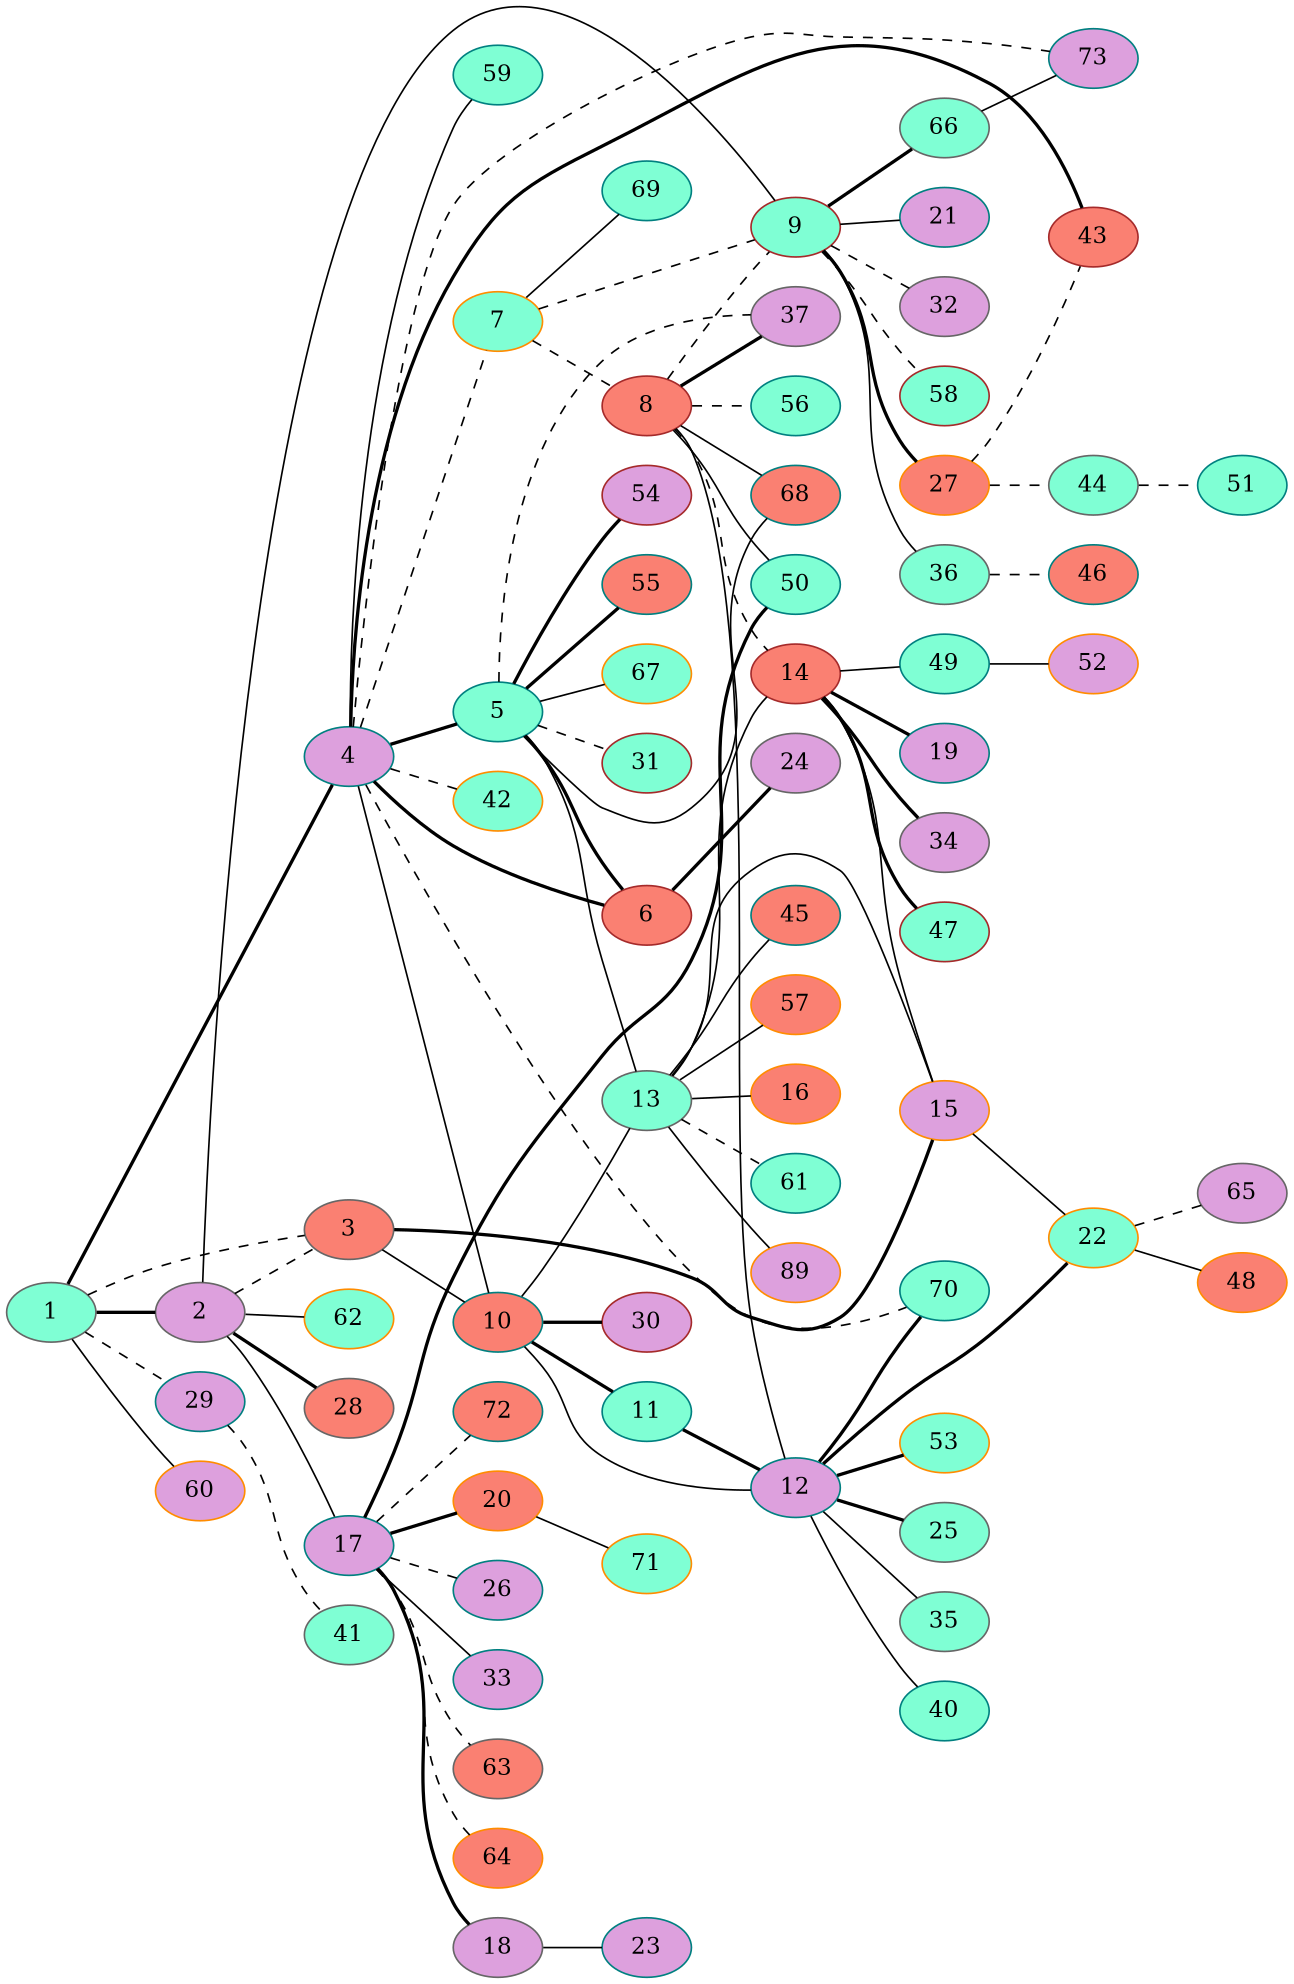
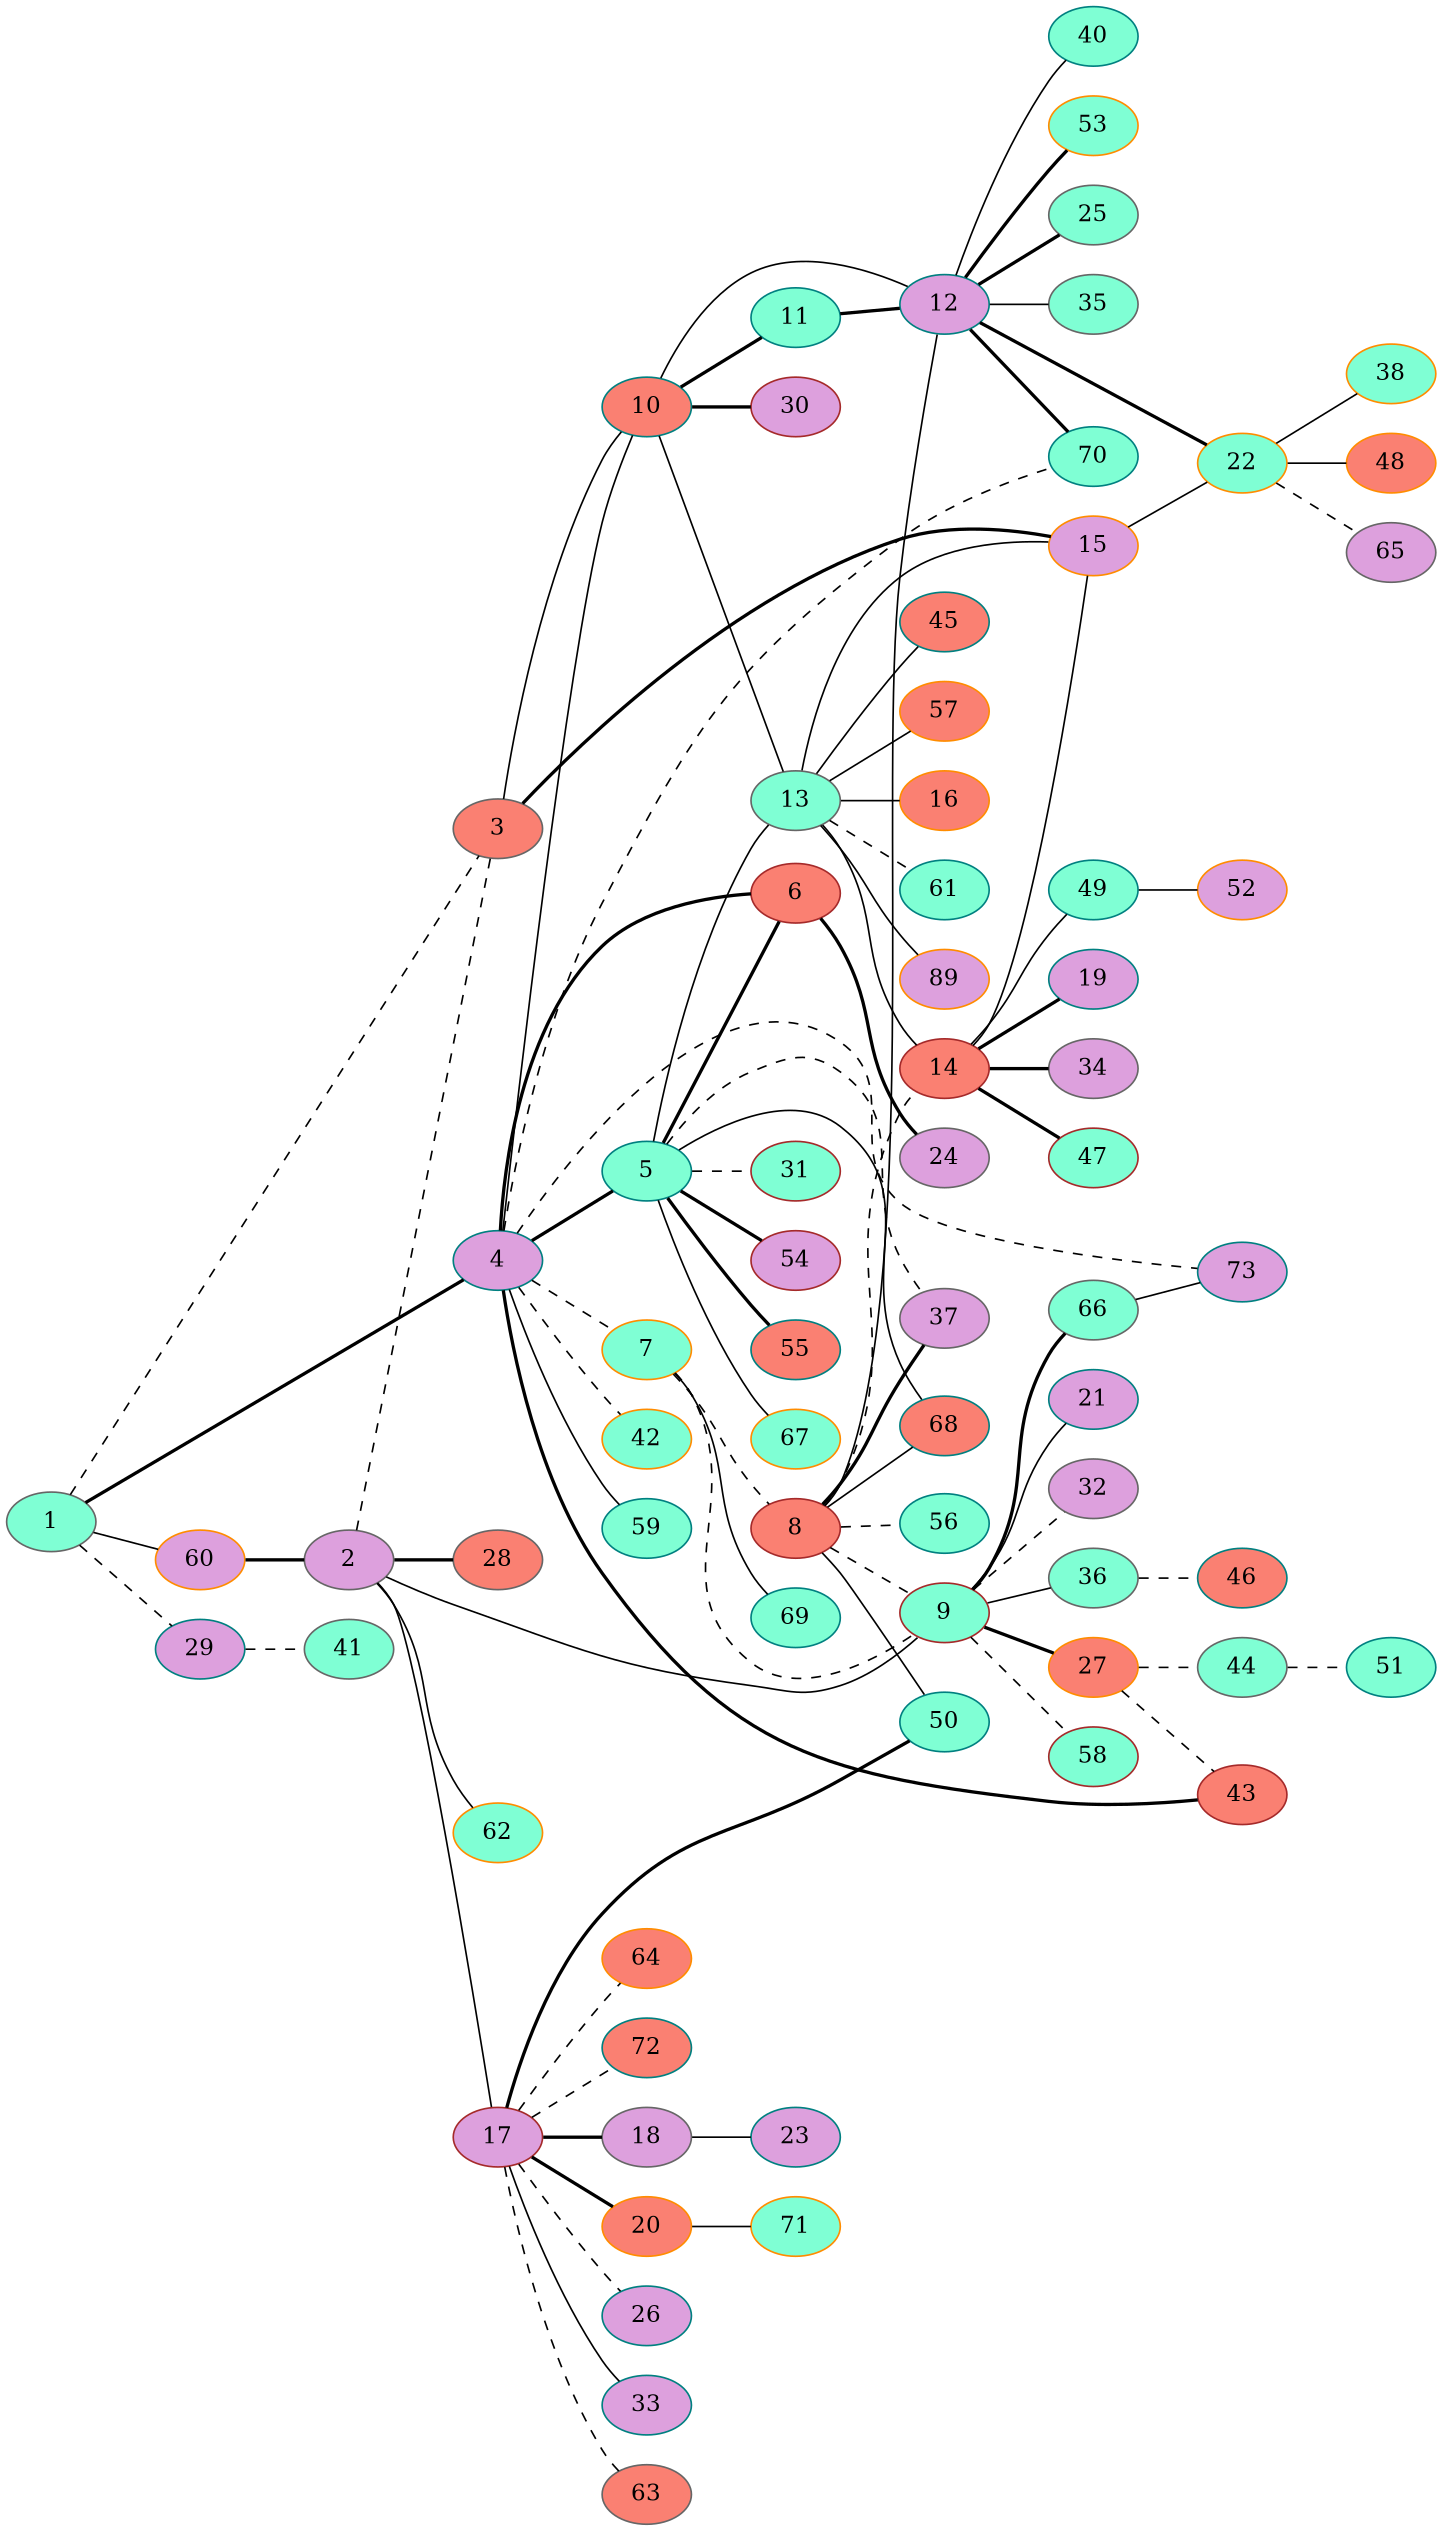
none -> (1391, 374)
(126, 1312) -> (275, 1560)
(349, 1546) -> (498, 2137)
